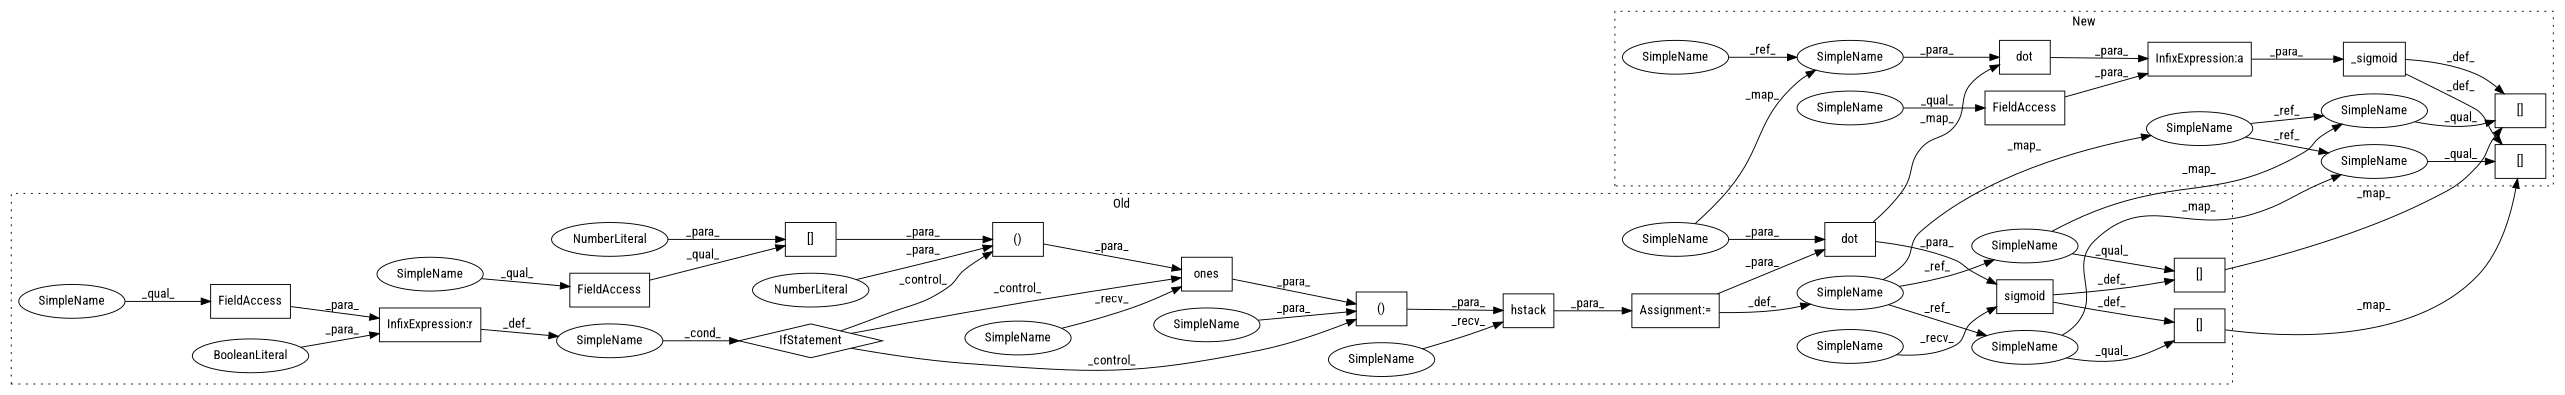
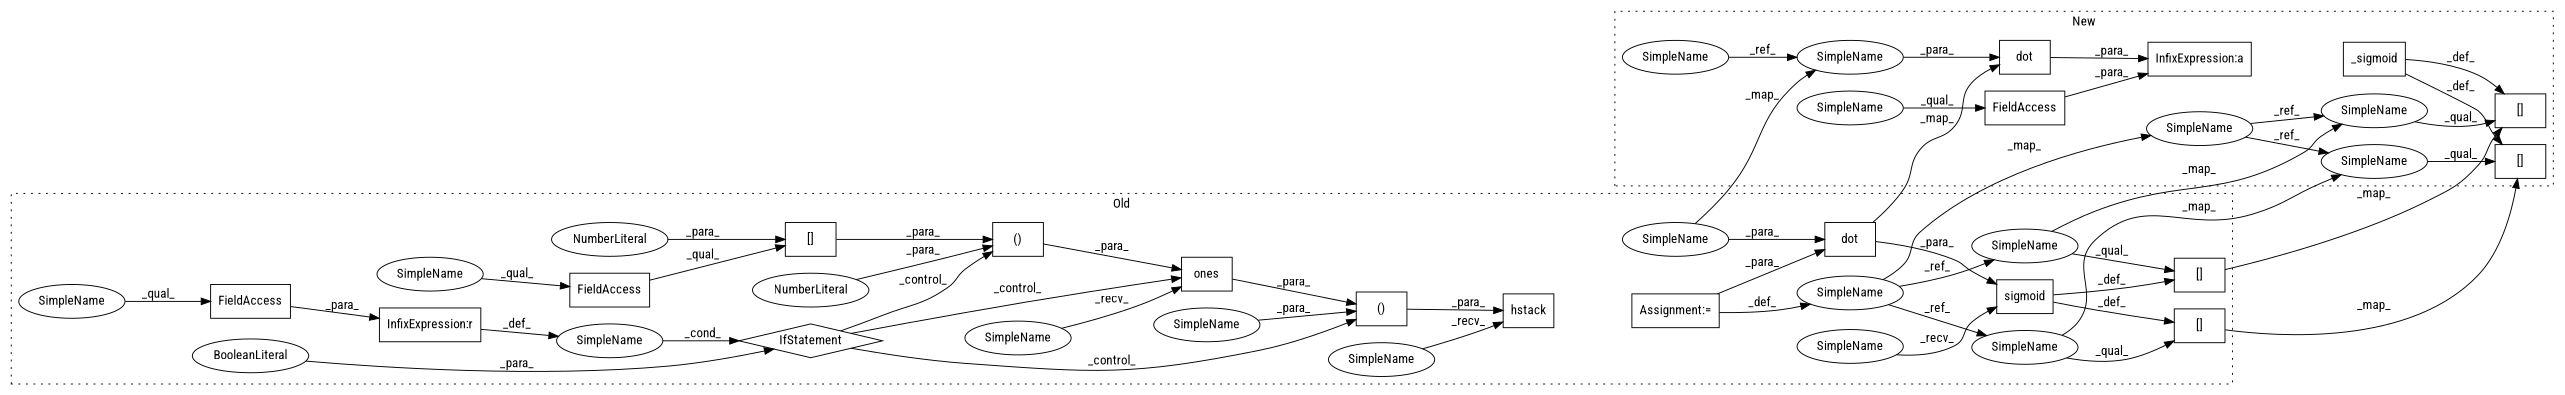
(2293, 59) -> none
(1588, 311) -> none
(335, 341) -> (536, 371)
